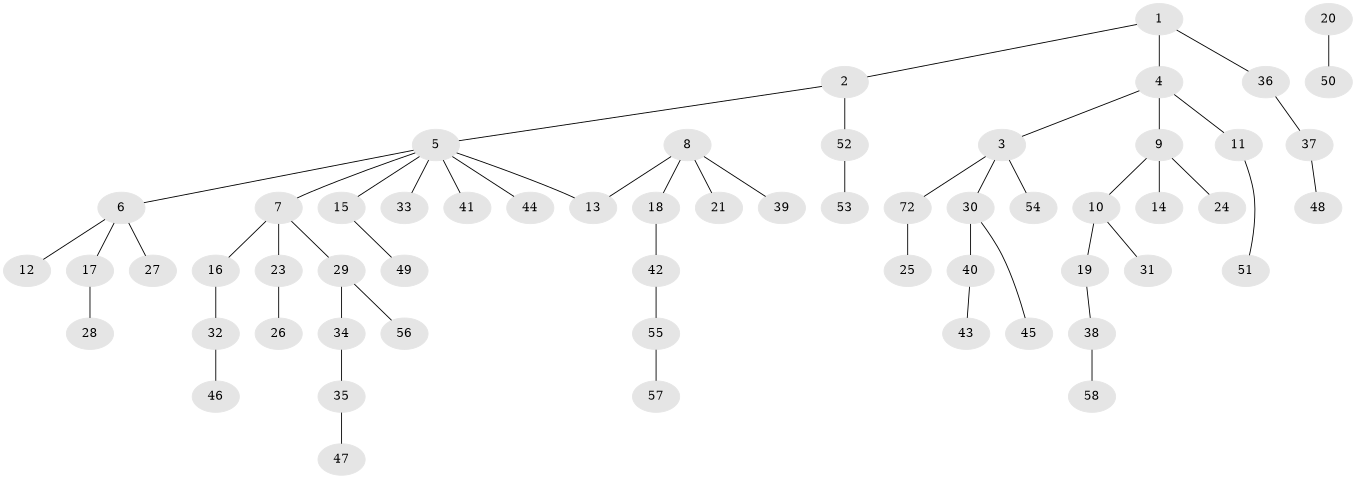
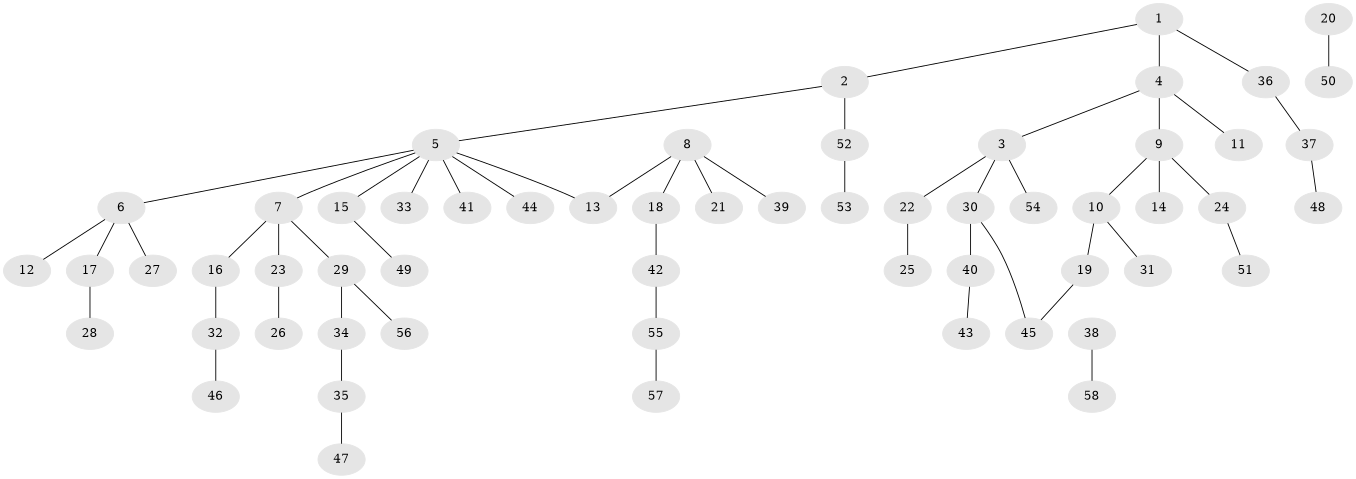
(1255, 207) -> (1234, 239)
(908, 208) -> (908, 208)
(1089, 302) -> (1057, 302)
